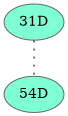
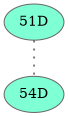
(34, 22) -> (34, 22)
